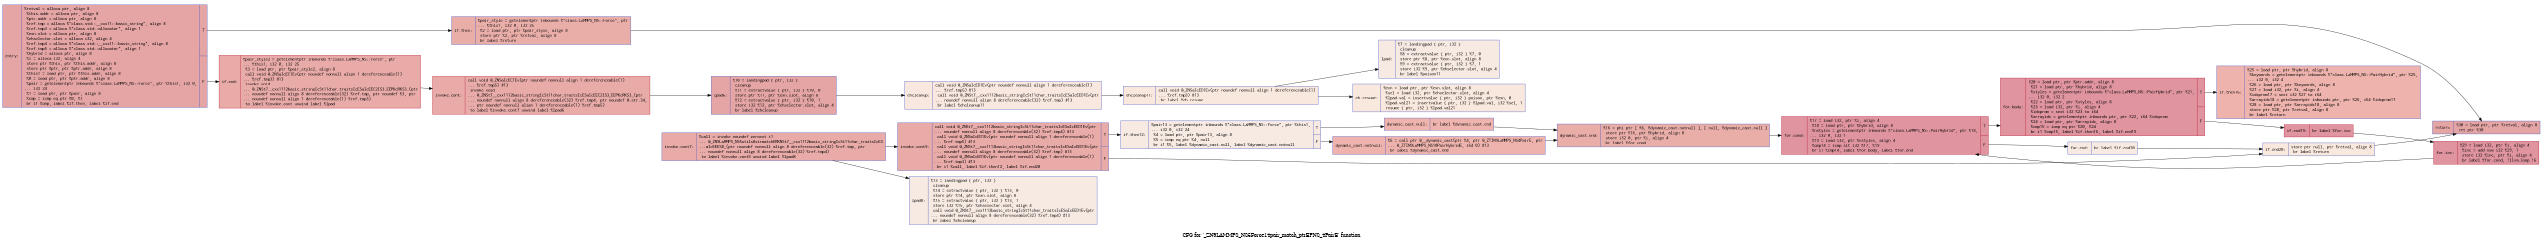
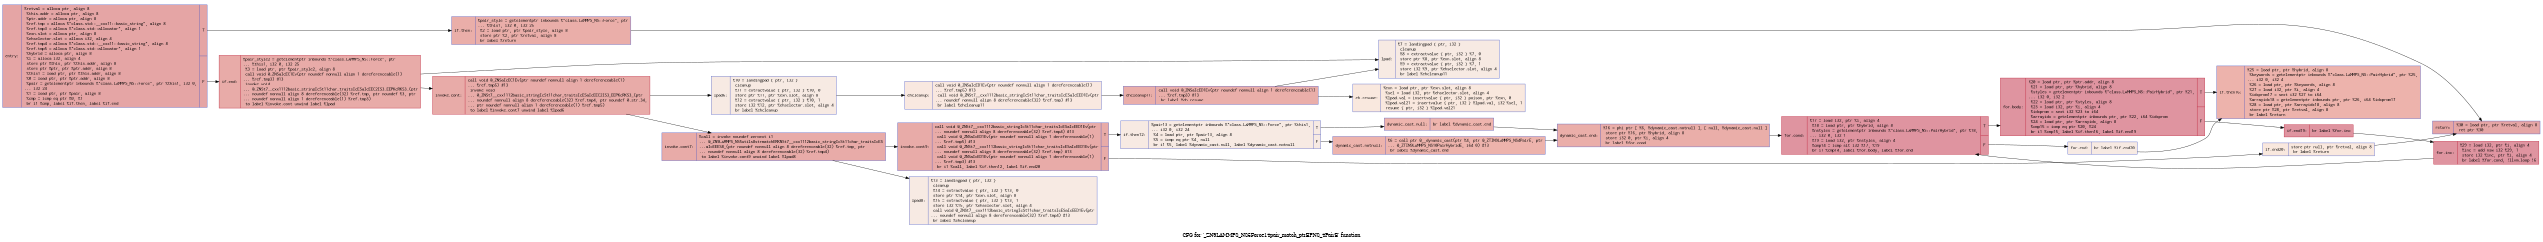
none -> (898, 62)
(1419, 74) -> (1423, 74)
(774, 95) -> (774, 95)
(1221, 95) -> (1221, 95)
none -> (667, 123)
(2198, 149) -> (2184, 147)
